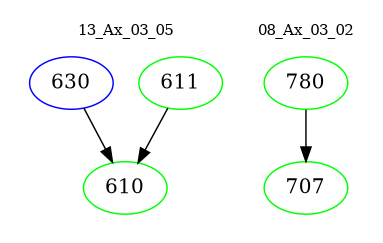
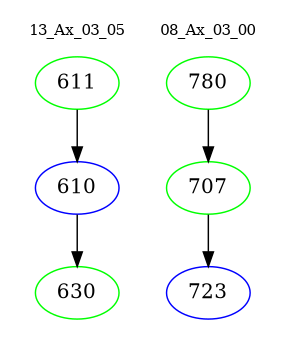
(306, 31) -> (208, 31)
(71, 83) -> (77, 293)
(95, 129) -> (77, 233)
(125, 188) -> (77, 188)
none -> (208, 293)
